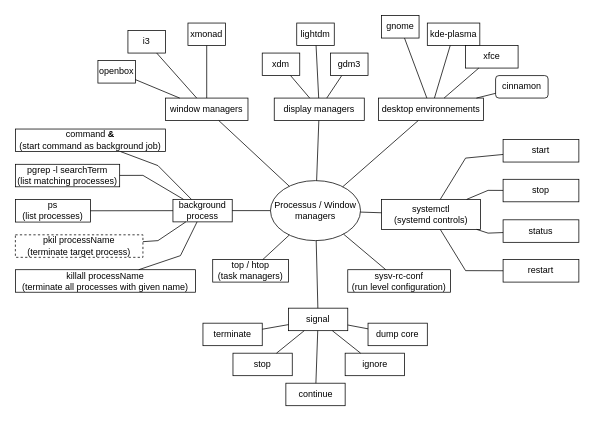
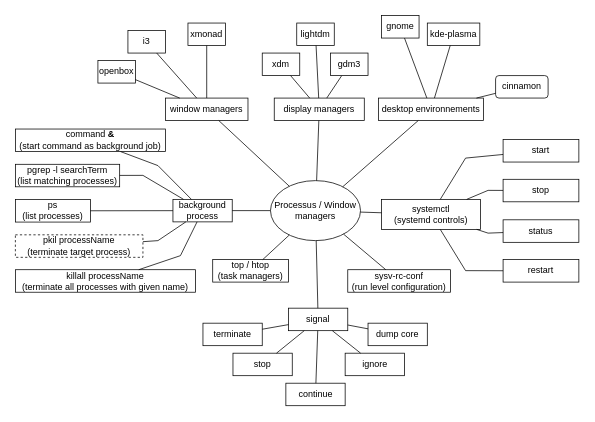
(492, 57) -> none
(462, 83) -> none
